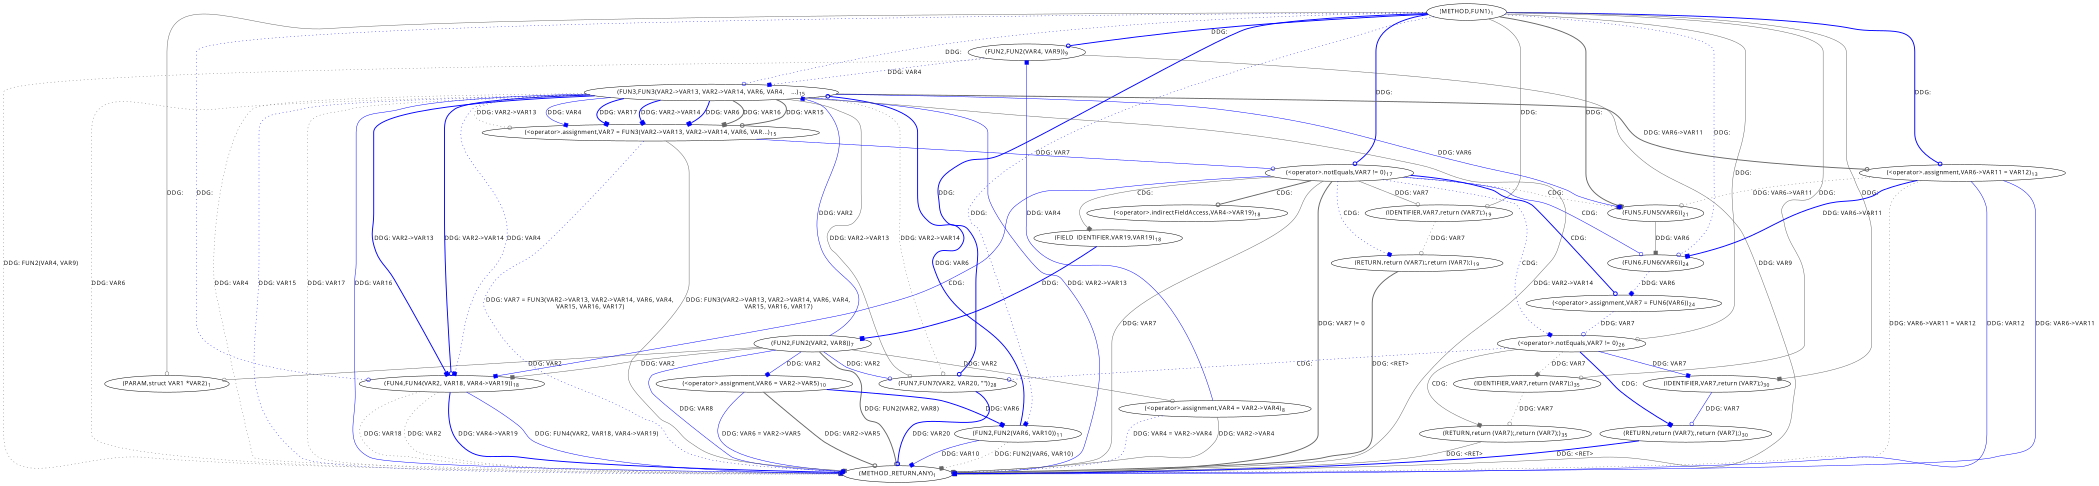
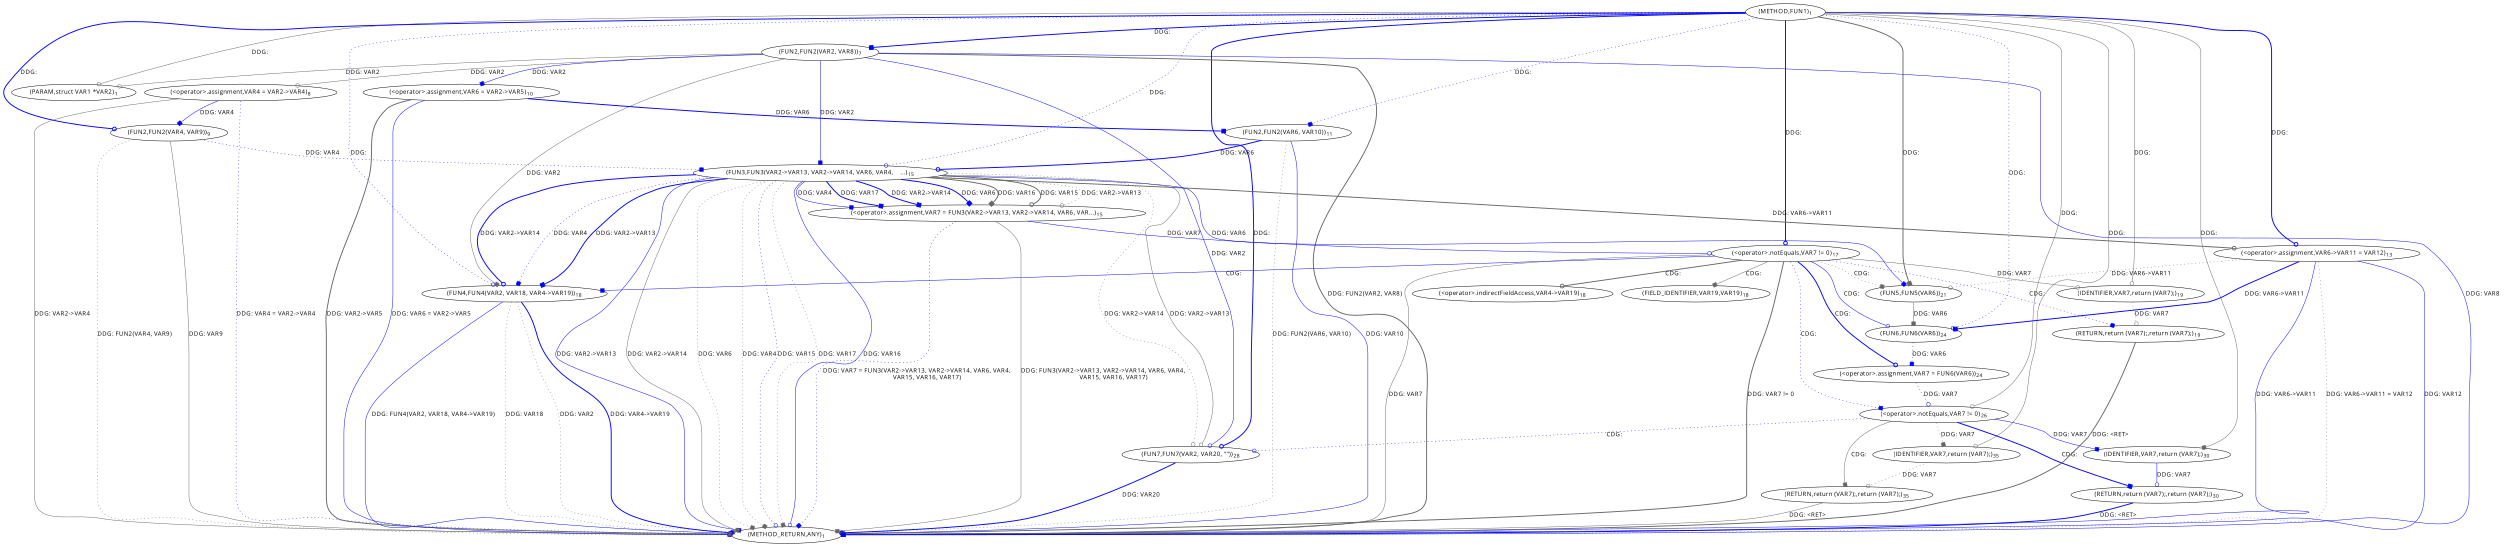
(987, 307) -> (1201, 27)
